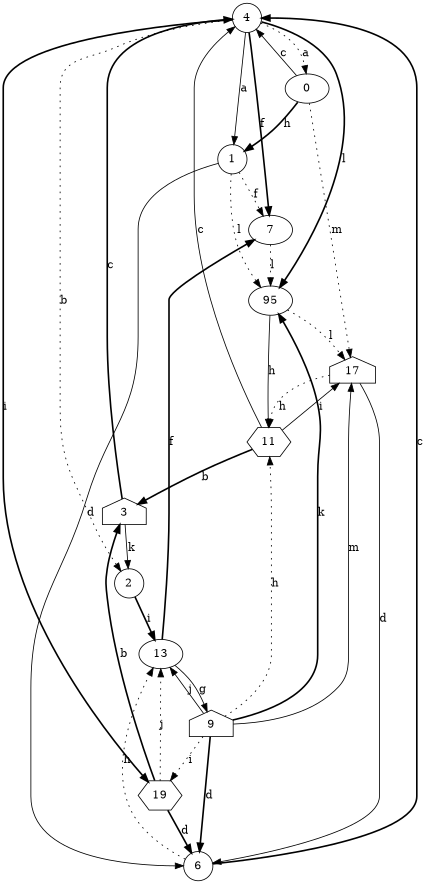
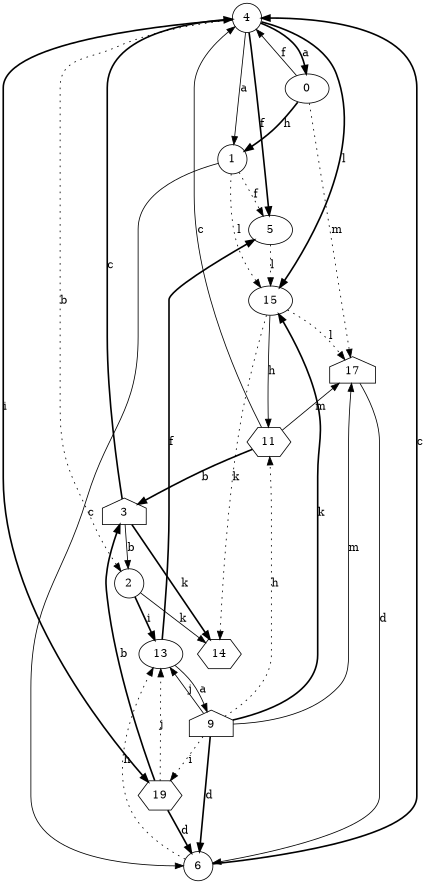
(288, 39) -> (288, 39)
(284, 53) -> (284, 53)
(271, 230) -> (271, 230)
(271, 301) -> (271, 301)
(293, 389) -> none
(321, 407) -> (321, 407)
(91, 513) -> (91, 513)
(132, 548) -> (132, 548)
none -> (219, 654)
(203, 689) -> (203, 689)
